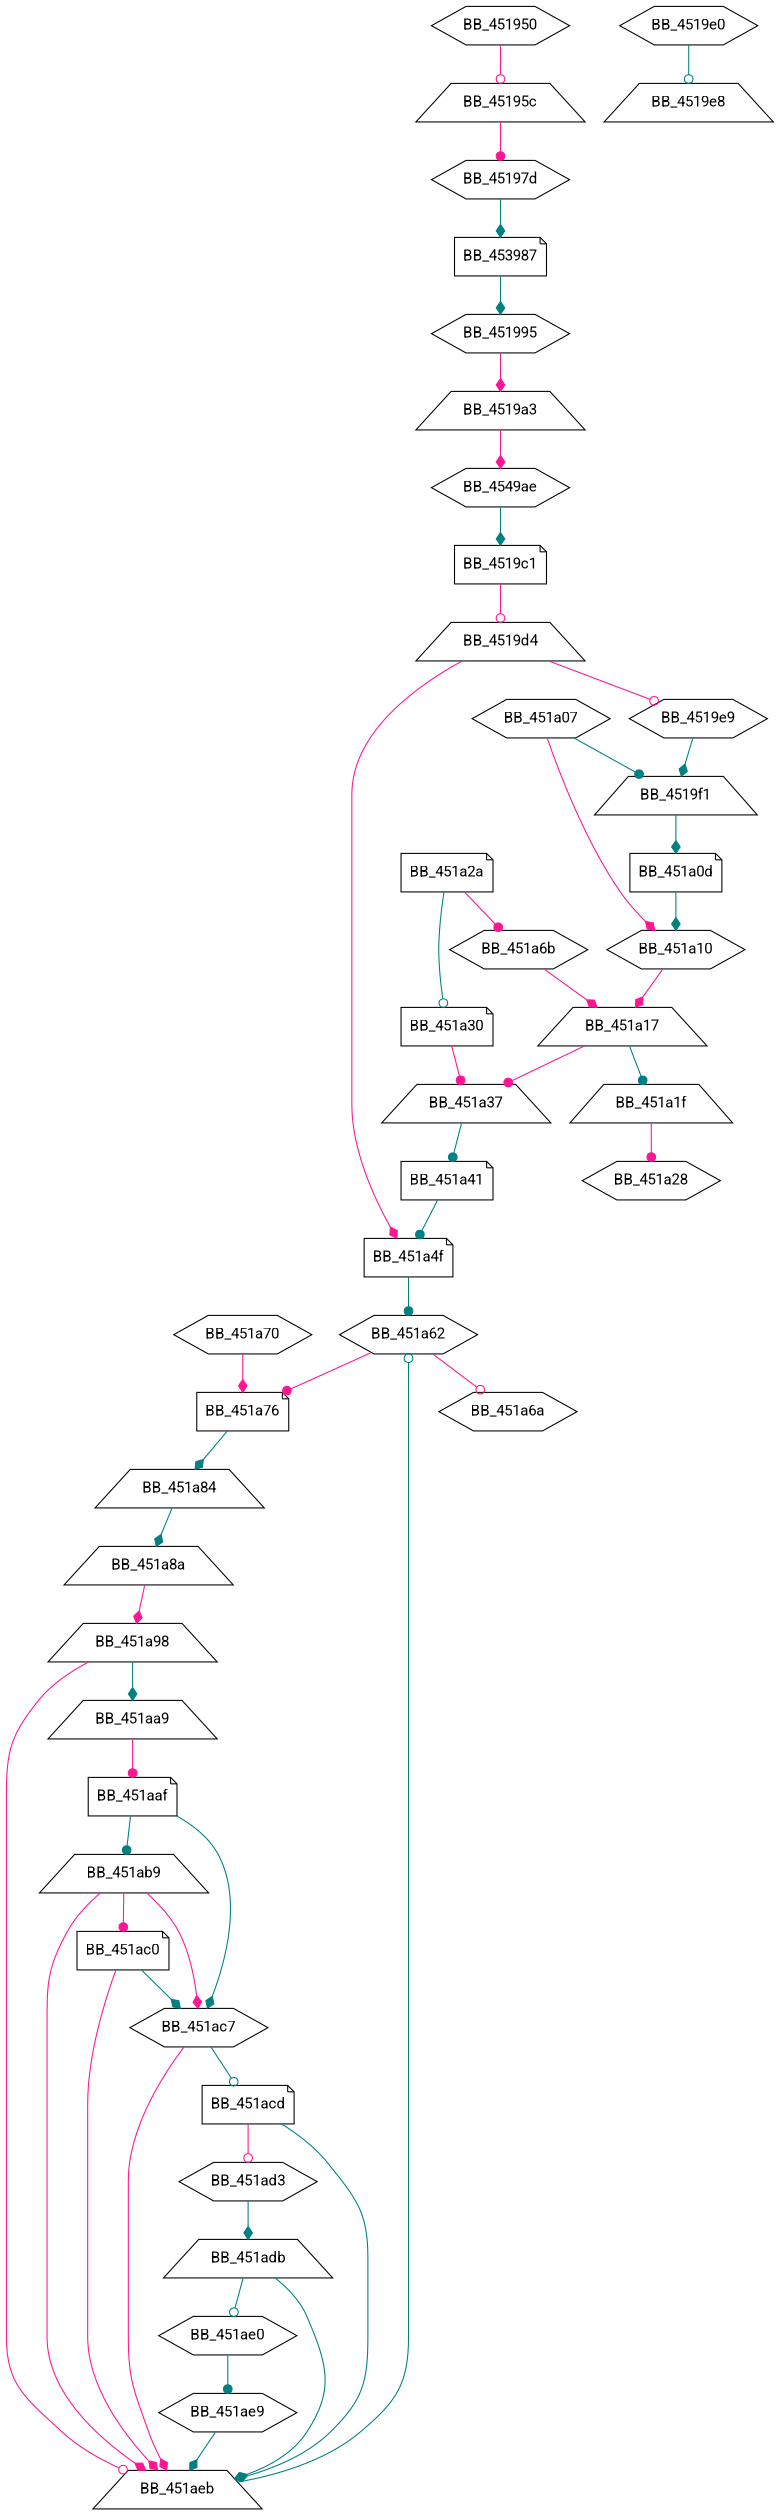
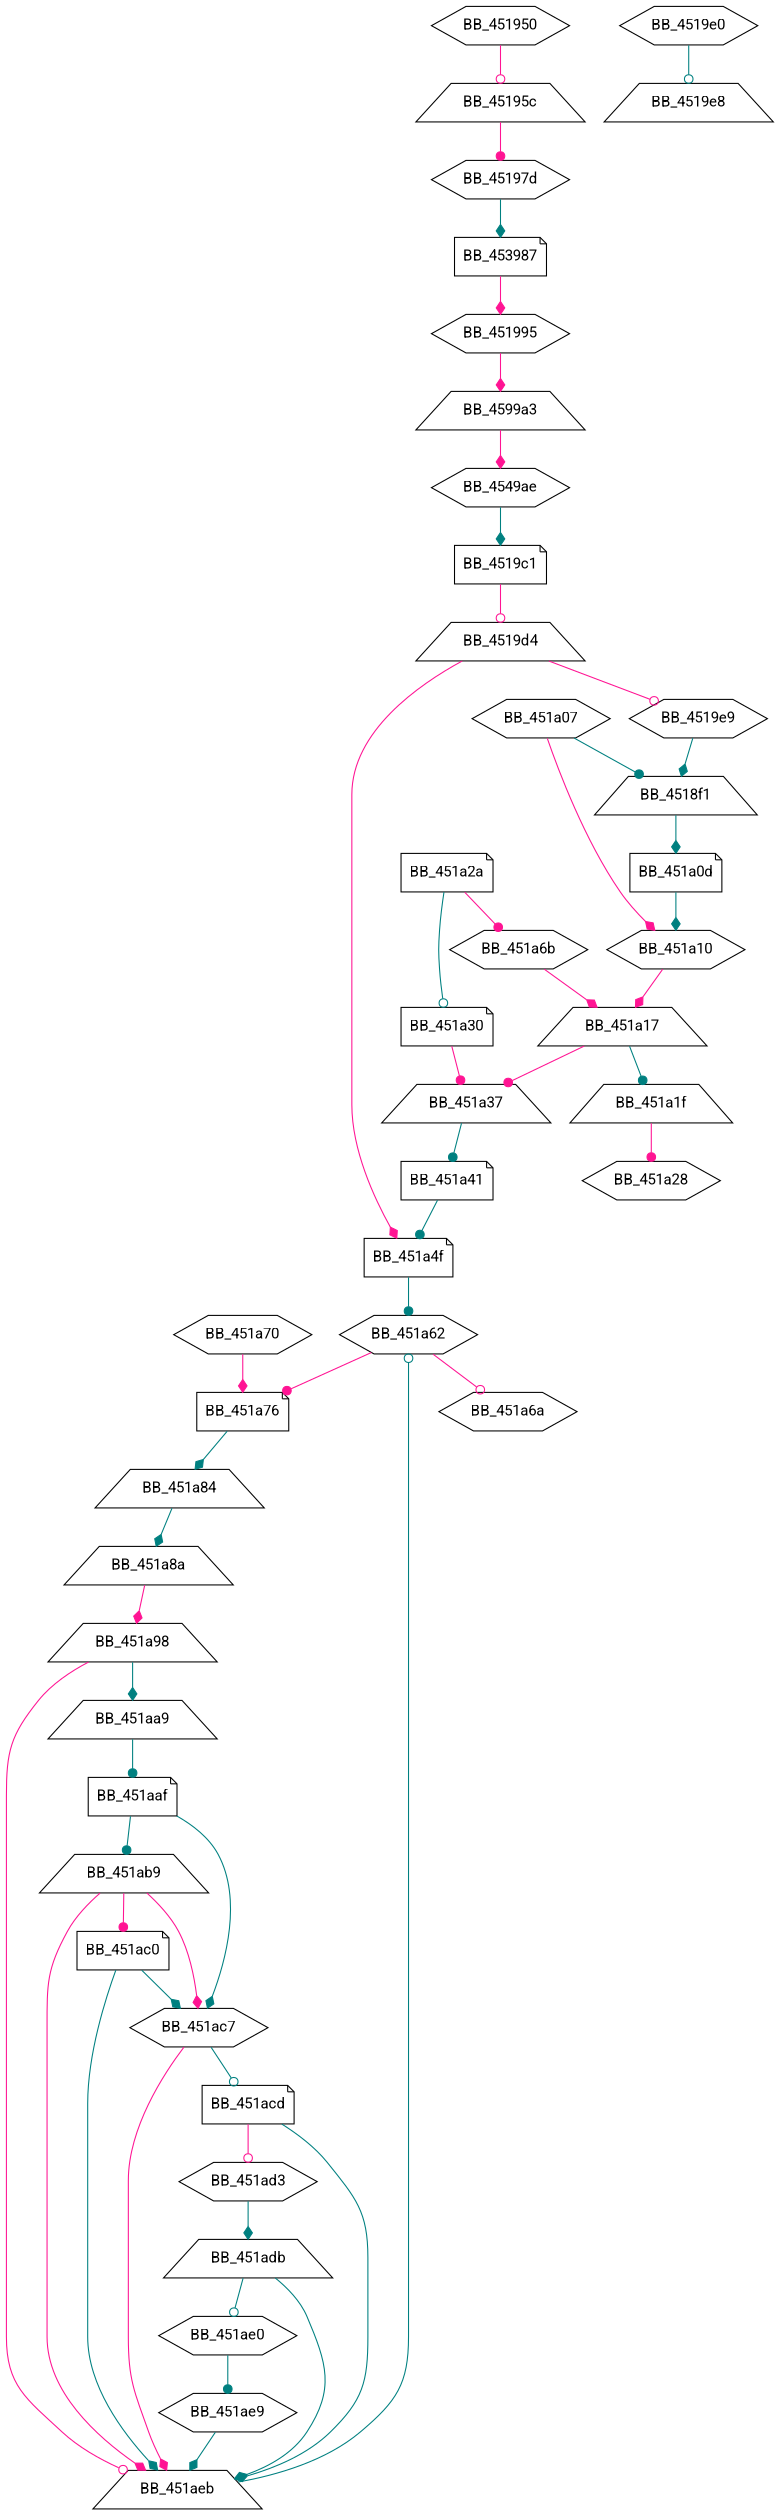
(500, 289) -> (500, 289)
(500, 411) -> (500, 411)
(676, 796) -> (676, 796)
(133, 1754) -> (133, 1754)
(88, 2222) -> (88, 2222)
